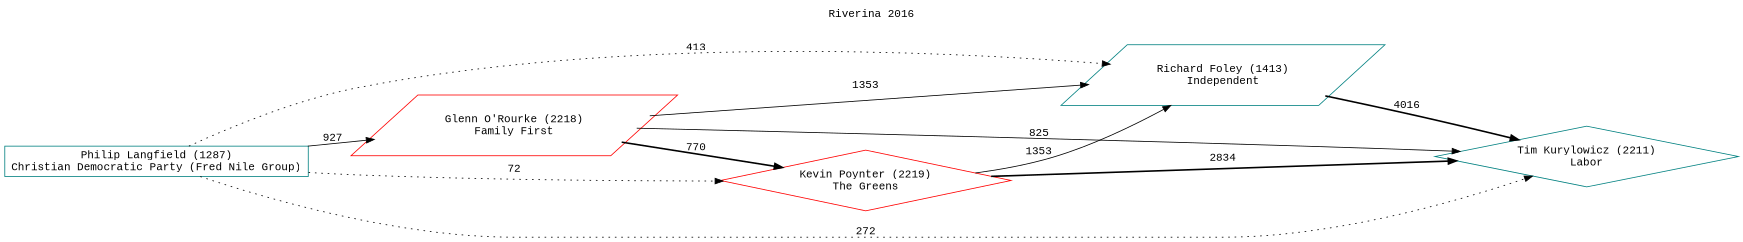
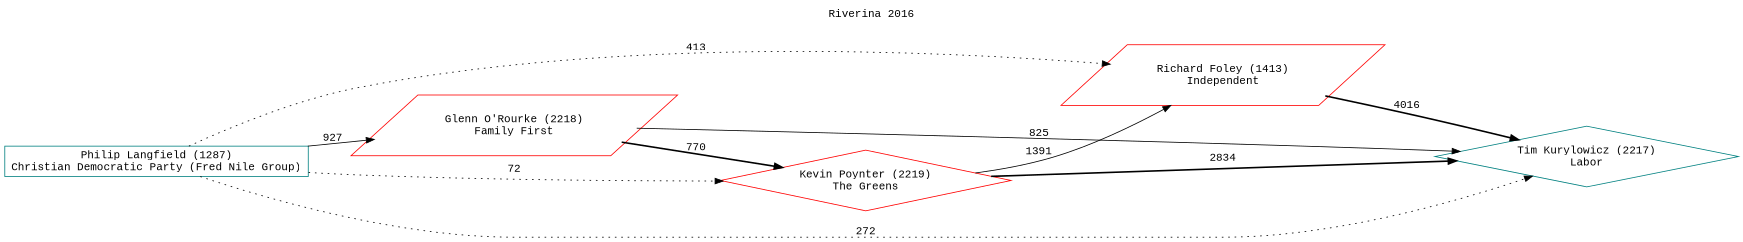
(1223, 75) -> (1223, 75)
(865, 100) -> none
(1039, 151) -> (1039, 151)
(1587, 157) -> (1587, 157)
